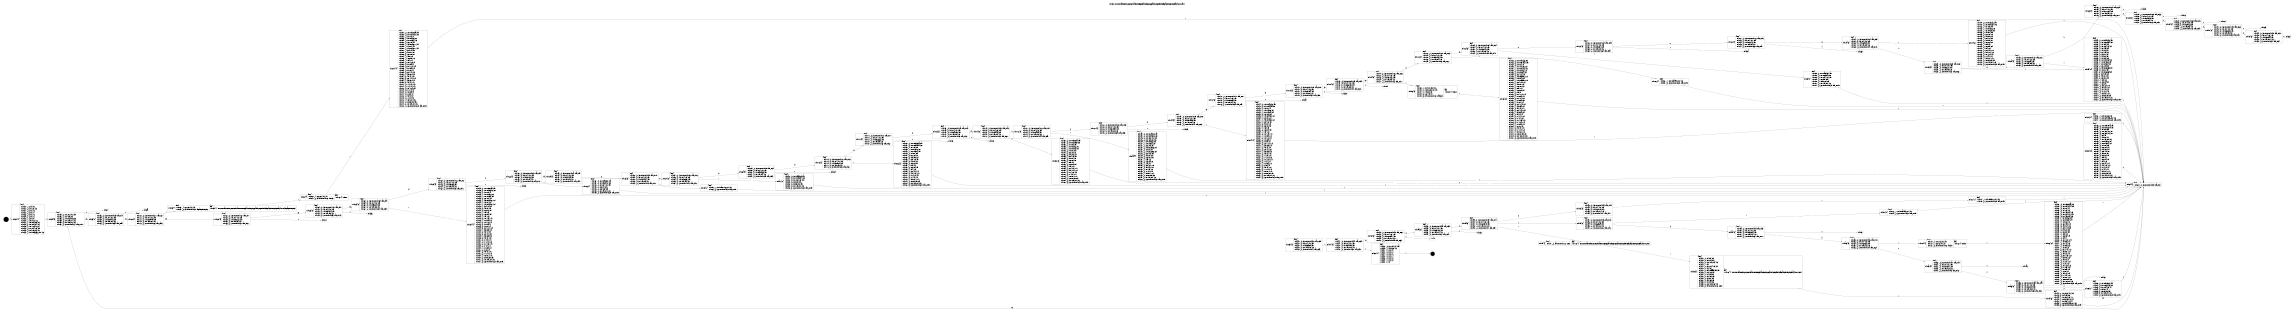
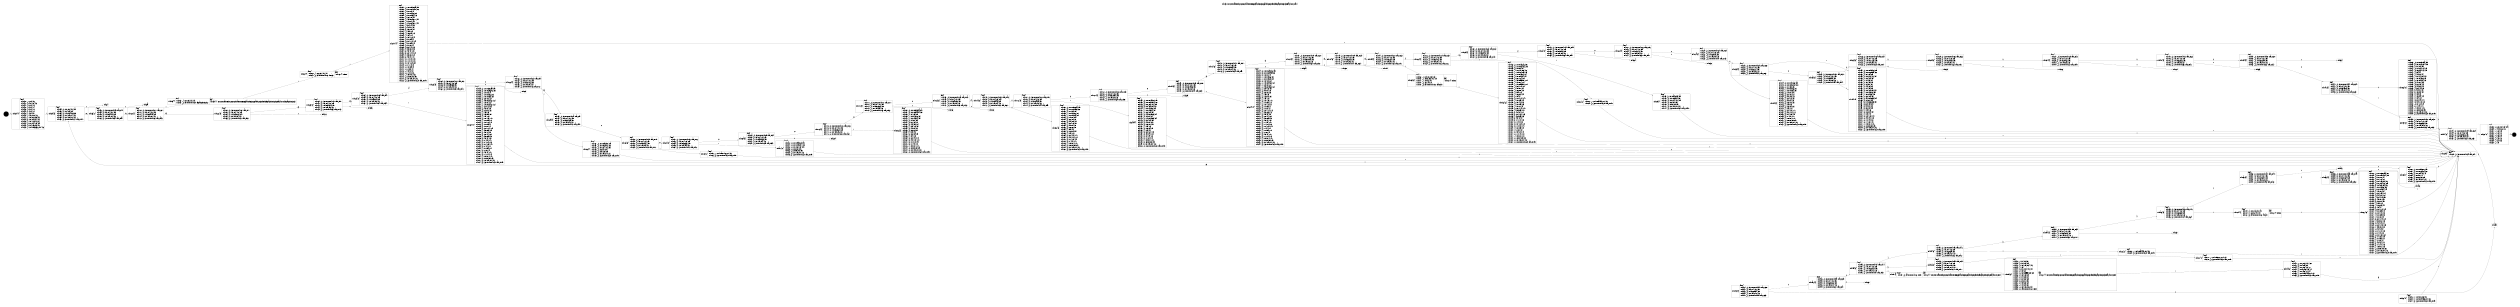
none -> (2340, 88)
(1365, 241) -> (2488, 179)
